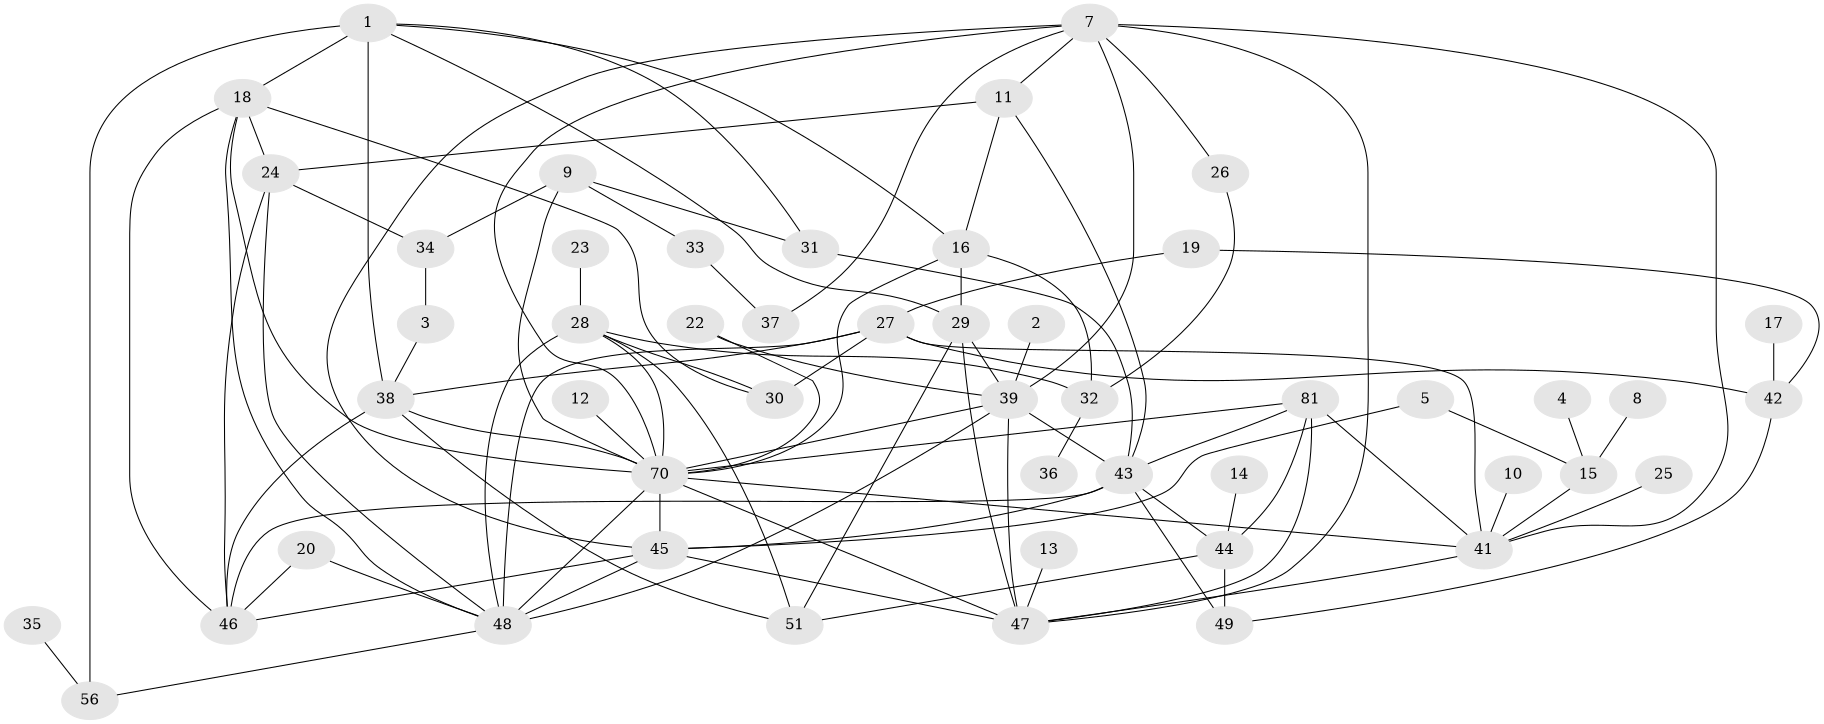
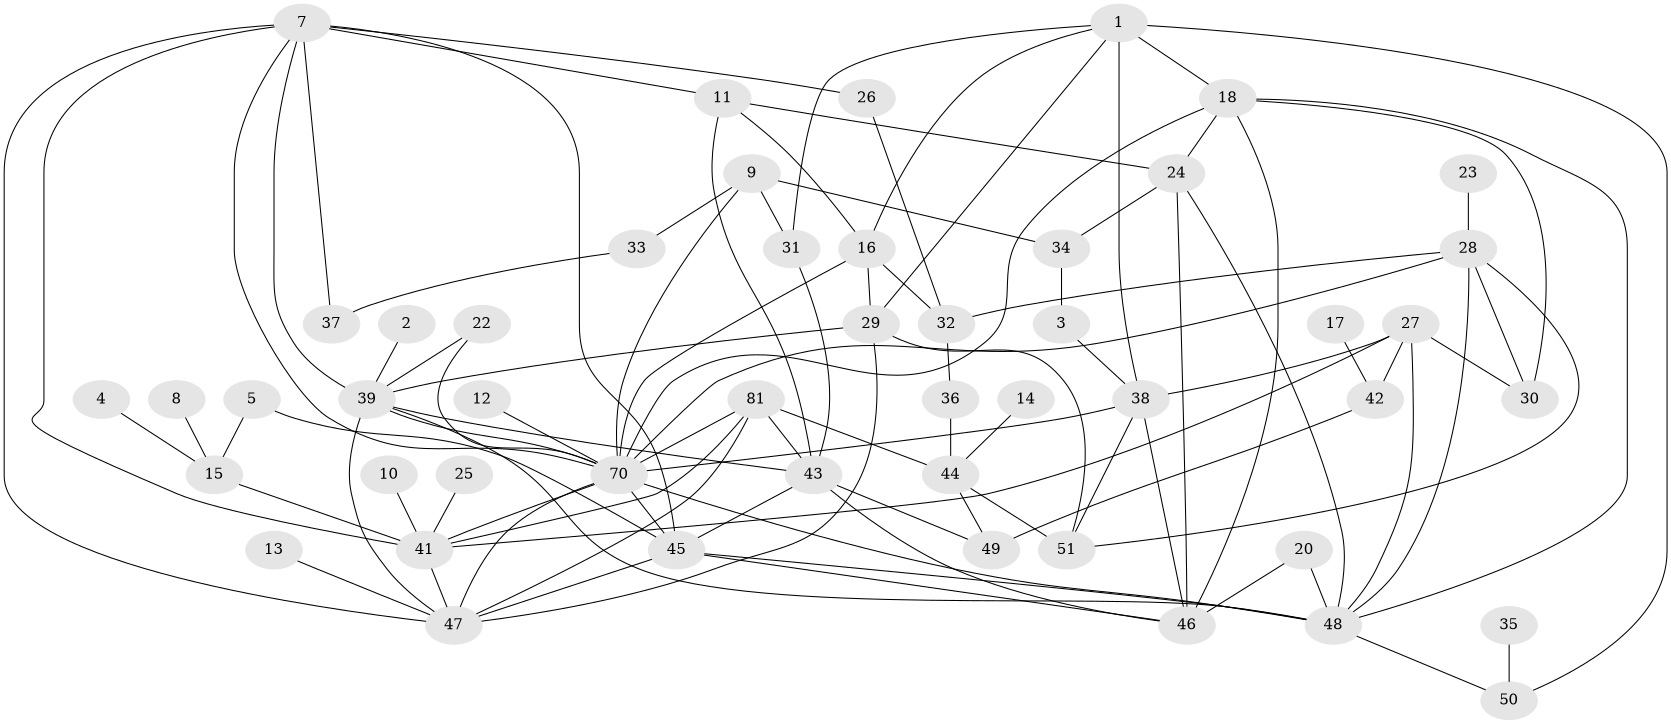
(1191, 249) -> none
(1175, 513) -> (951, 441)
(90, 701) -> (1509, 701)
